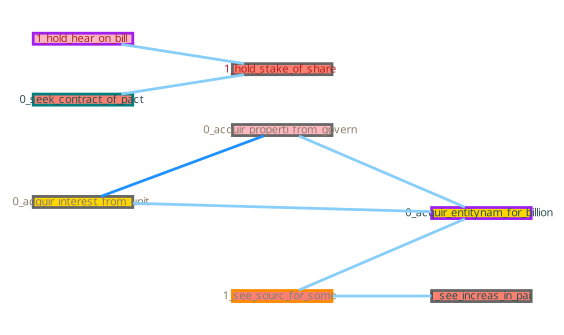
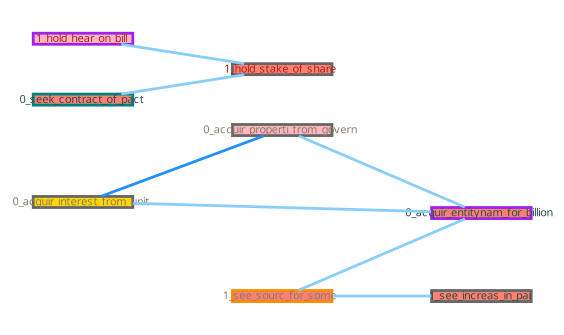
(481, 213) -> (481, 213)
